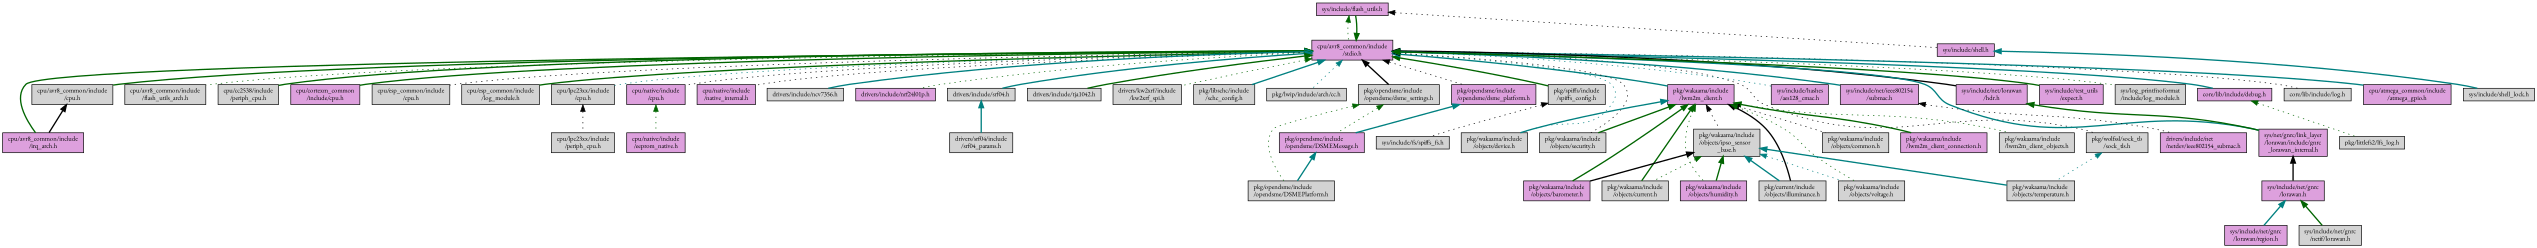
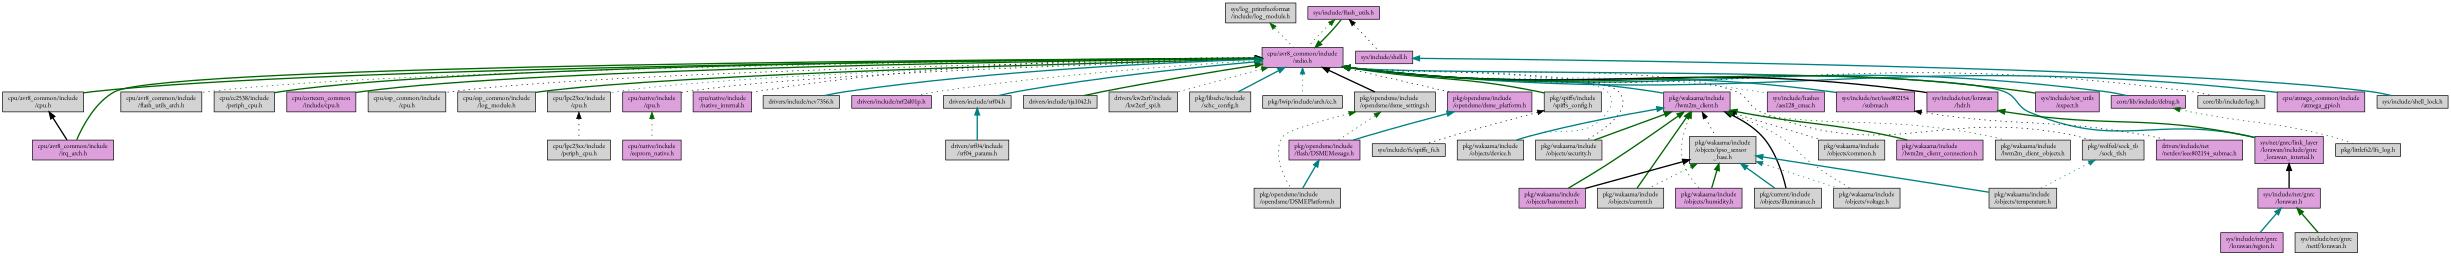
(1758, 62) -> (1284, 38)
(1322, 143) -> (1324, 150)
